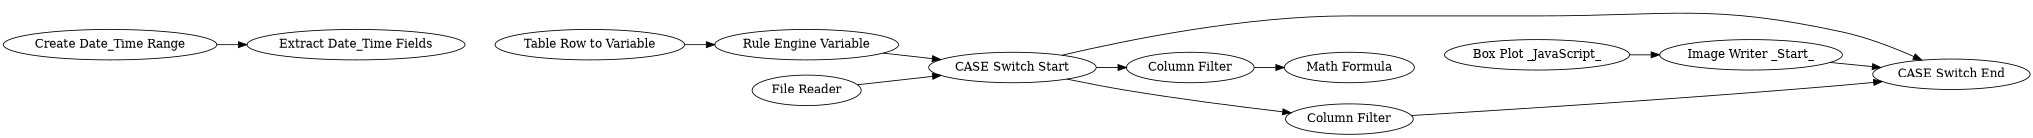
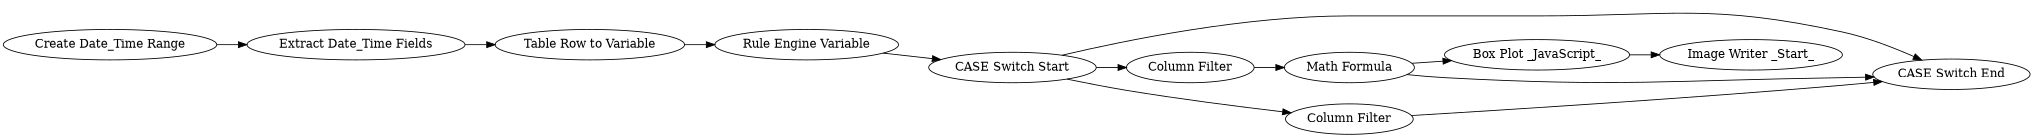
none -> (476, 45)
none -> (1427, 62)
(1851, 65) -> (1636, 82)
(807, 90) -> none
